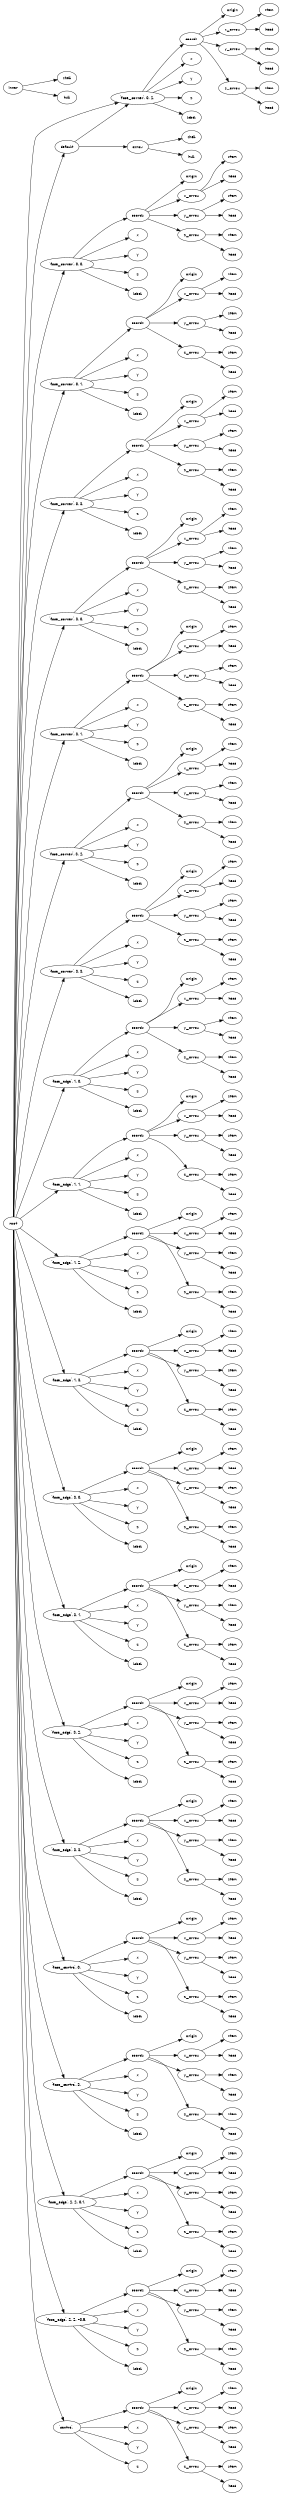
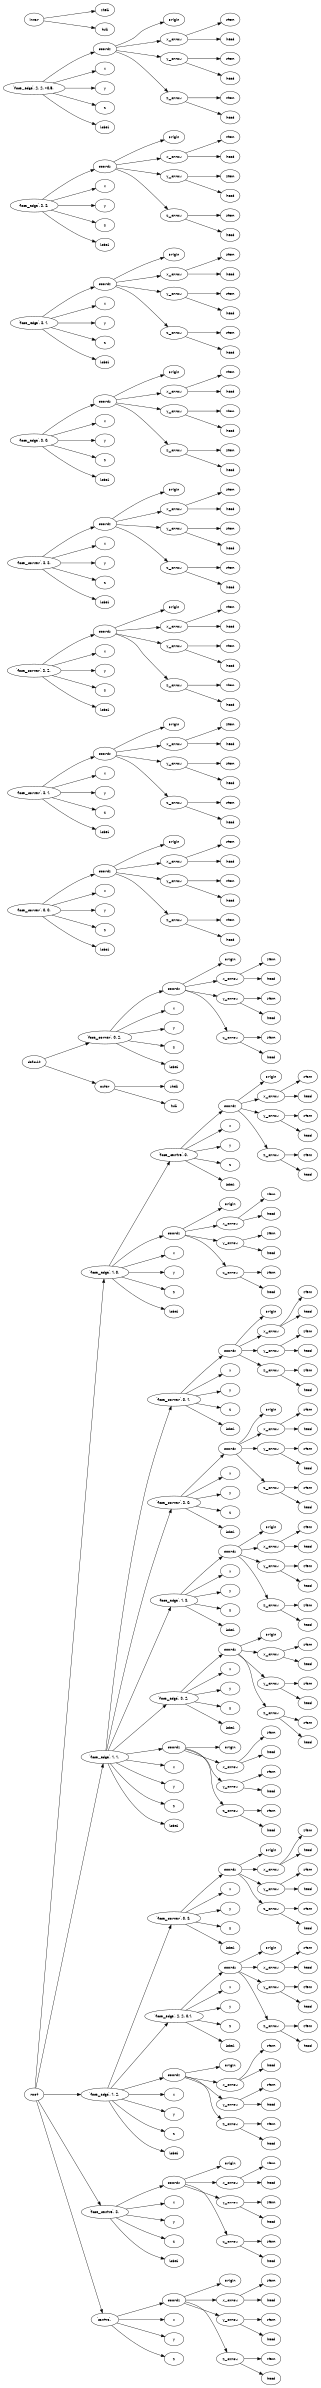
(138, 147) -> (105, 1086)
(27, 554) -> none
(22, 632) -> none
(19, 633) -> none
(23, 775) -> (139, 2008)
(18, 803) -> (128, 1578)
(21, 921) -> (134, 1630)
(24, 978) -> none
(25, 1038) -> none
(31, 1098) -> none
(39, 1300) -> (139, 1680)
(31, 1360) -> none
(24, 1420) -> none
(24, 1478) -> (138, 1729)
(21, 1537) -> none
(23, 1687) -> (139, 1215)
(21, 1826) -> none
(26, 1906) -> (138, 2057)
